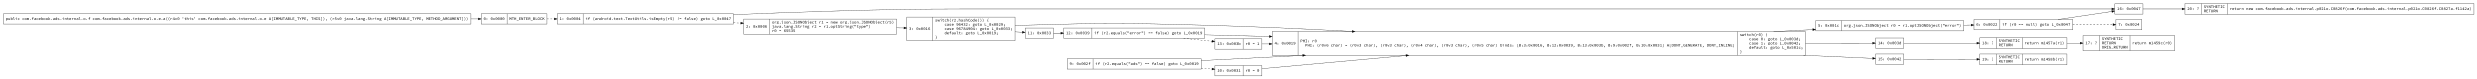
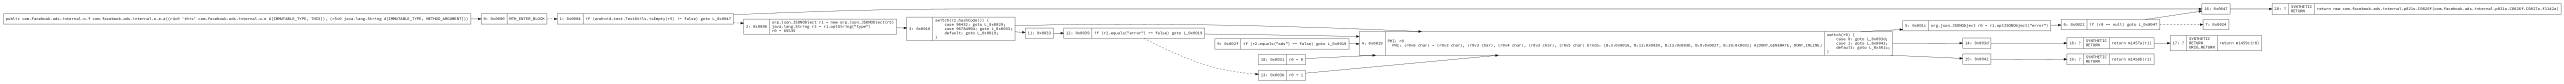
(1207, 69) -> none
